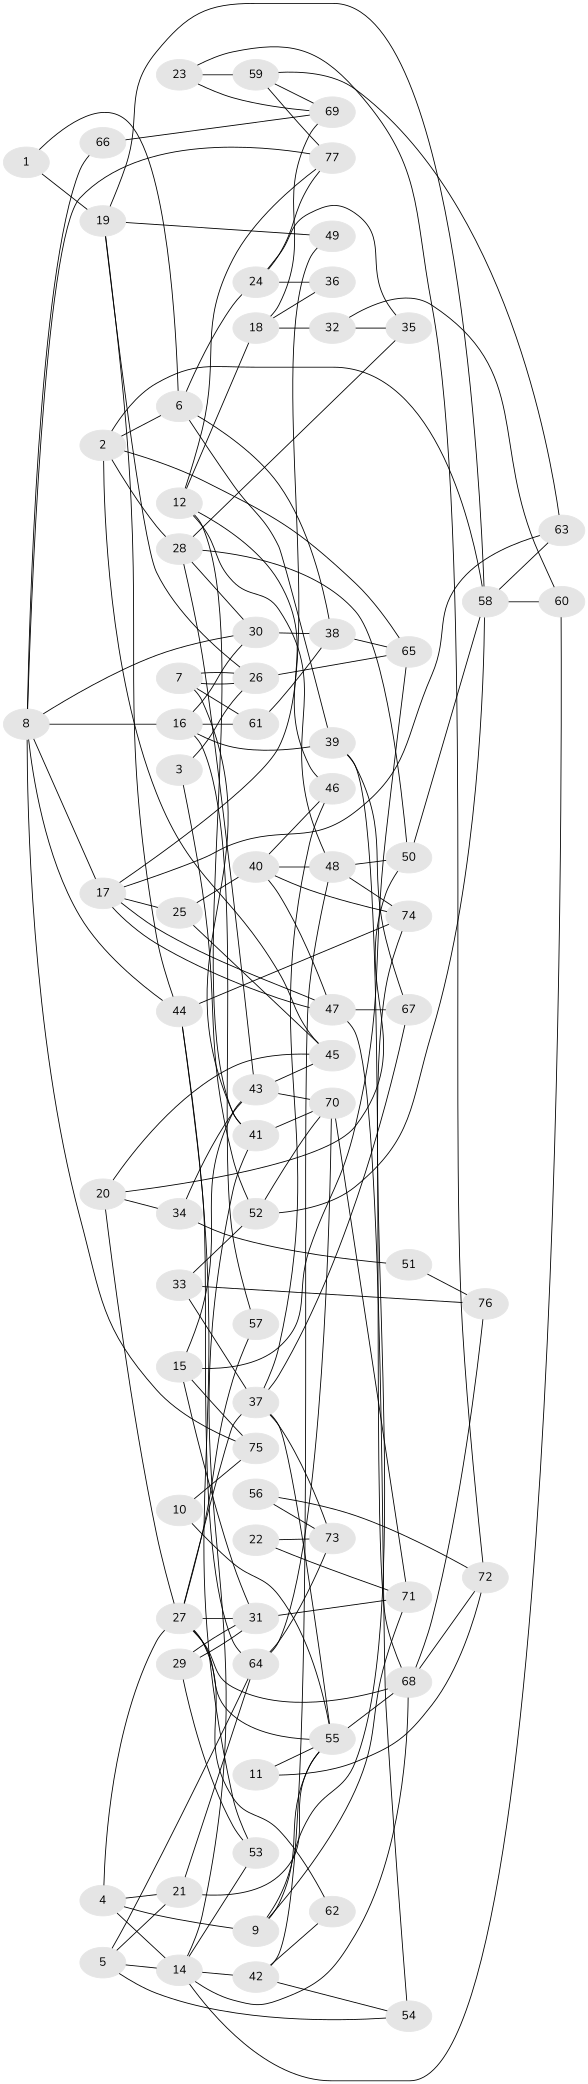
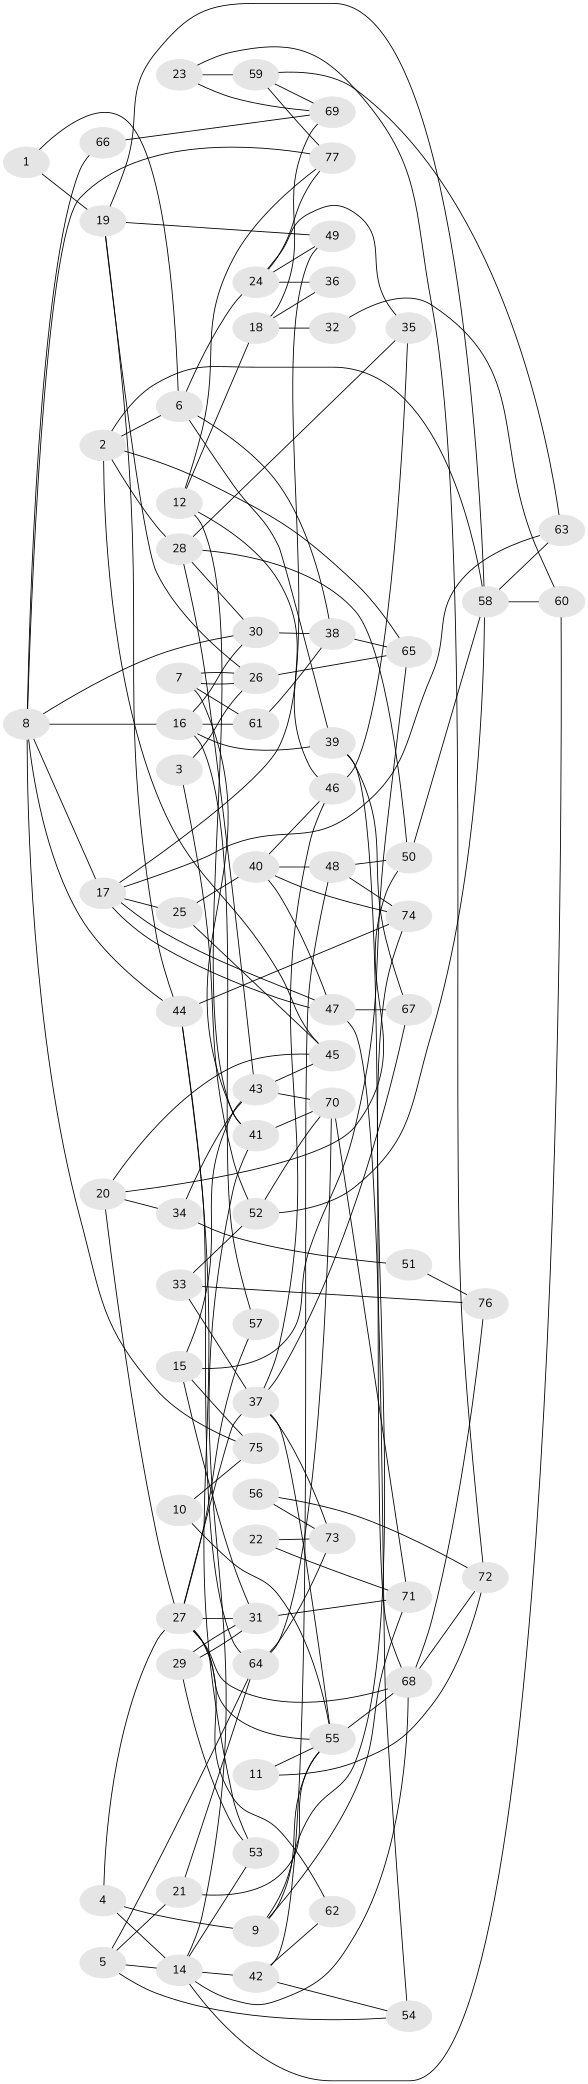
none -> (299, 256)
(371, 328) -> (393, 563)
(302, 664) -> none
(147, 1896) -> none
